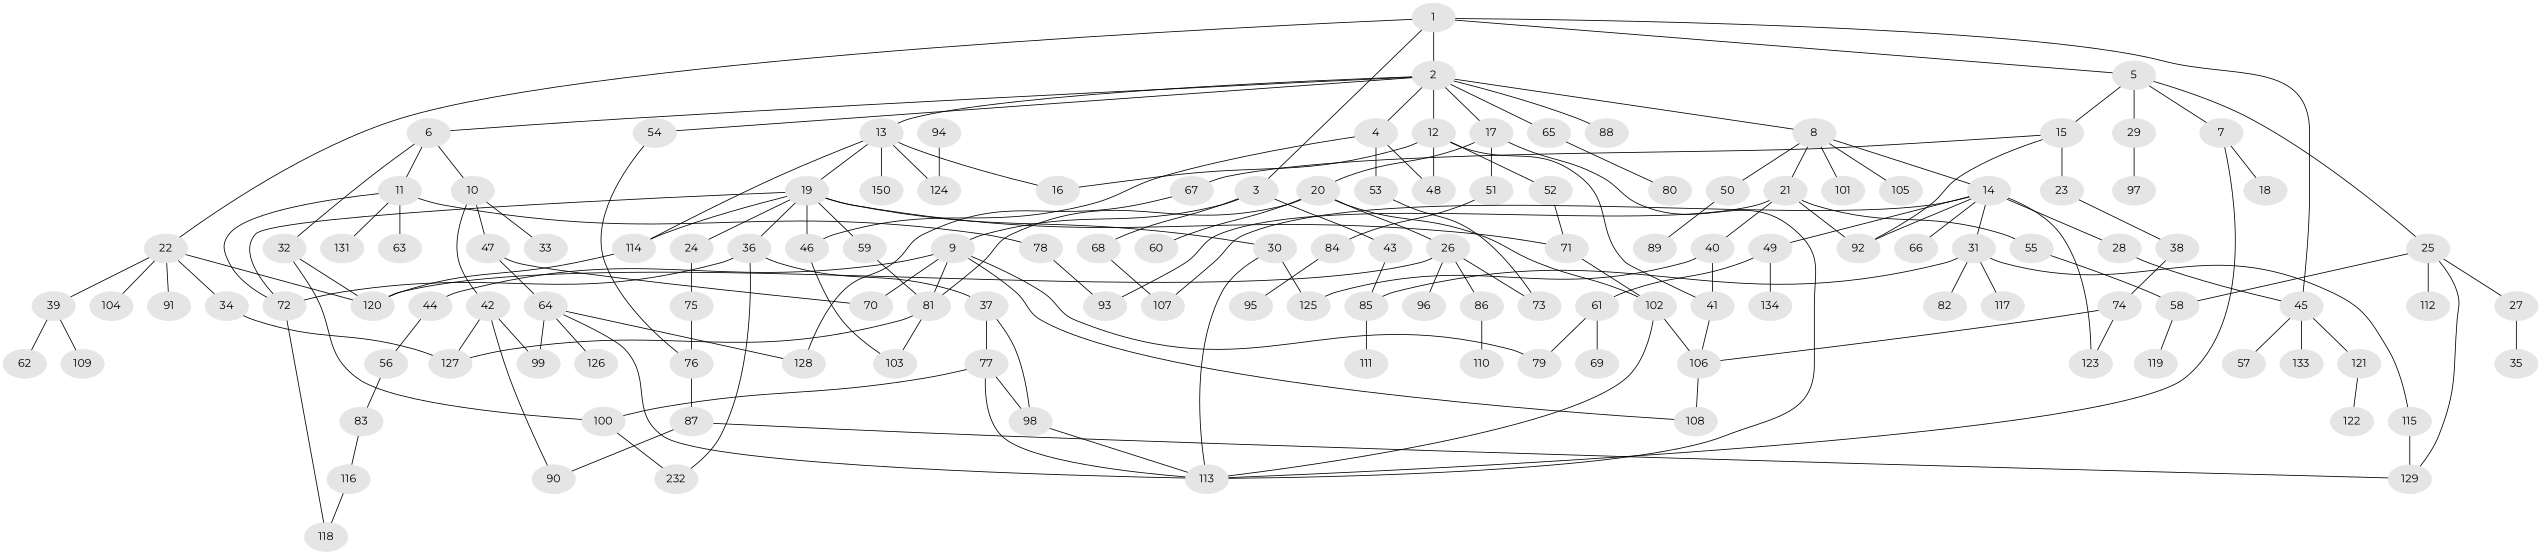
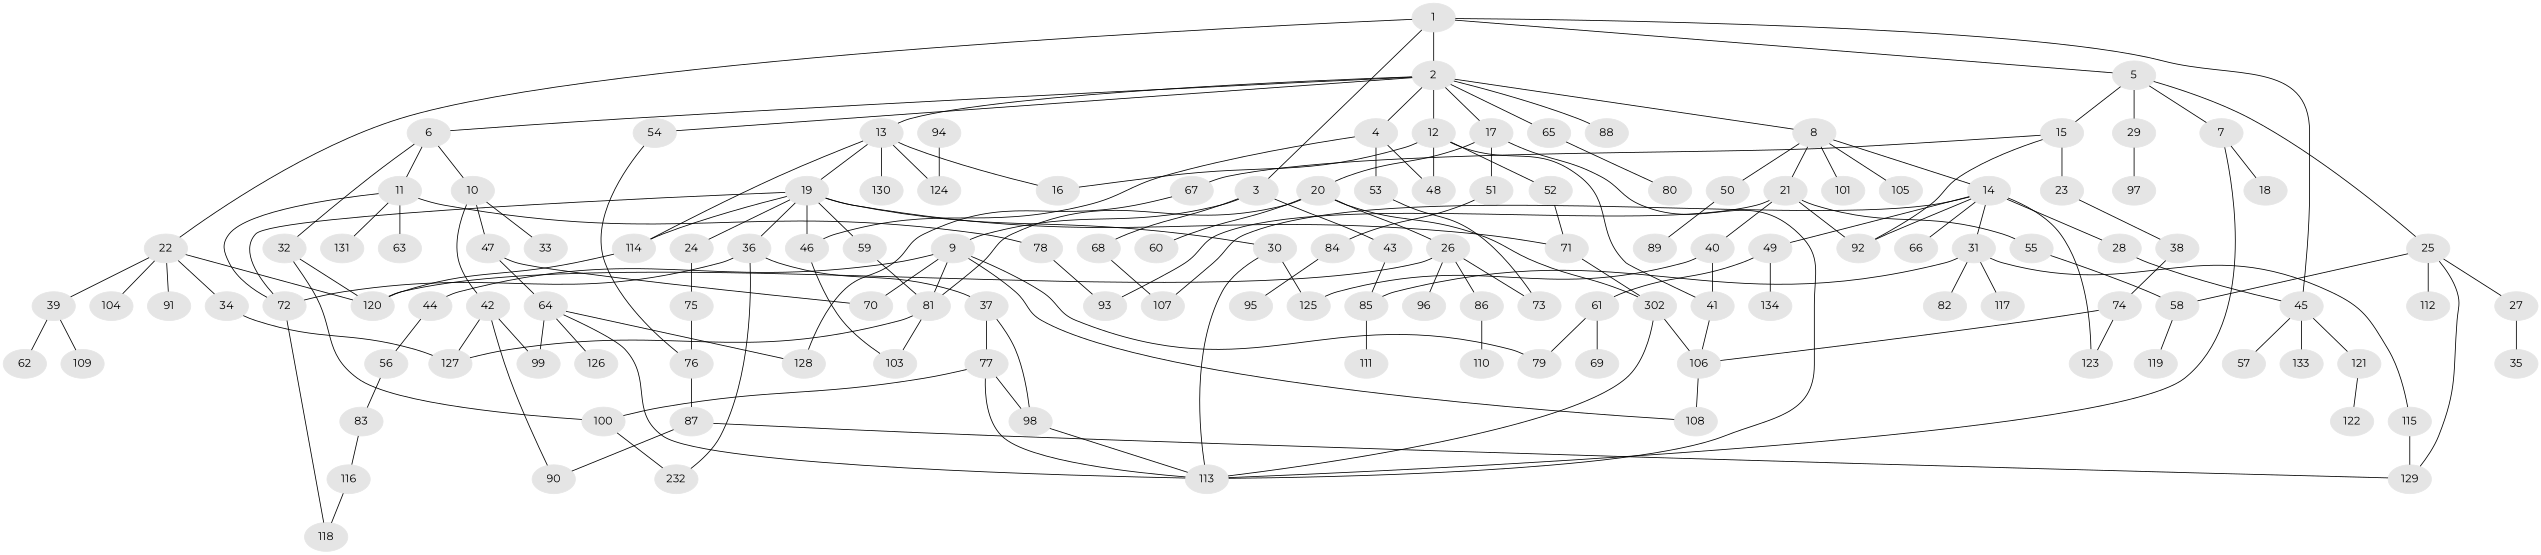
(882, 191) -> (882, 191)
(1655, 306) -> (1655, 306)
